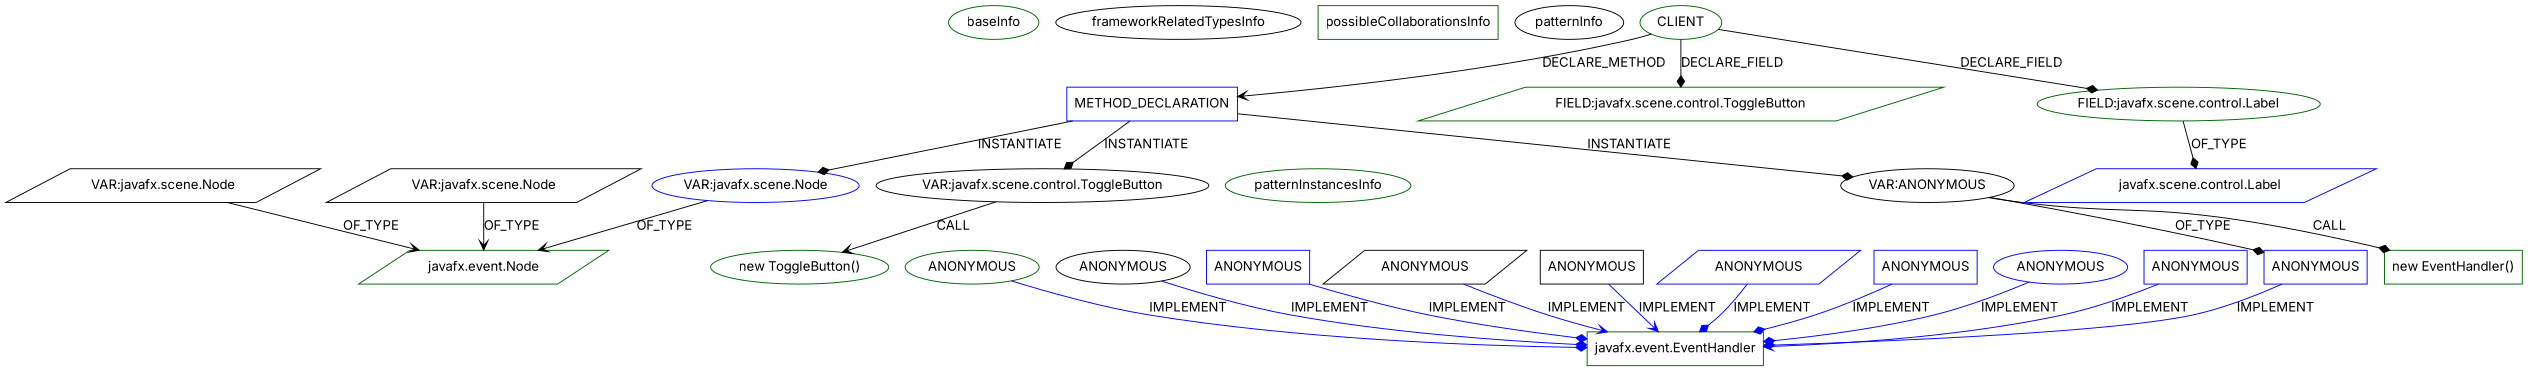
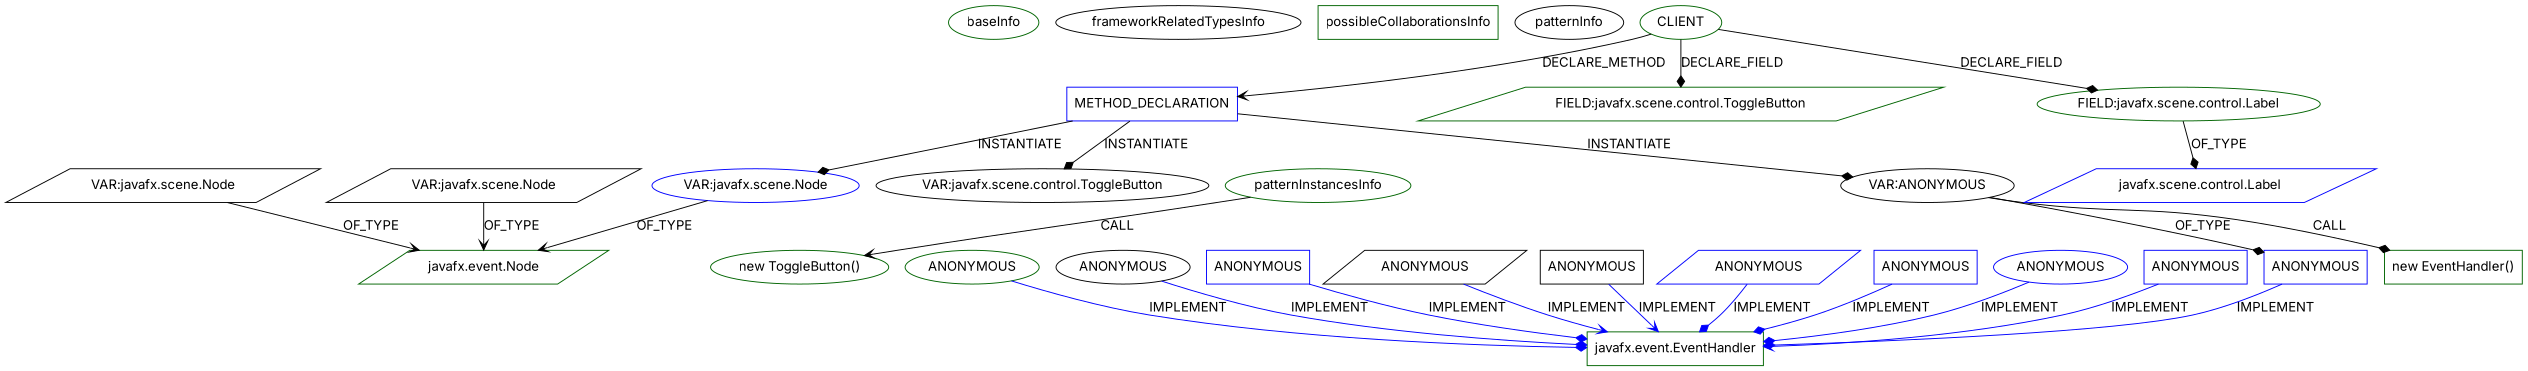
(924, 226) -> (1062, 226)
